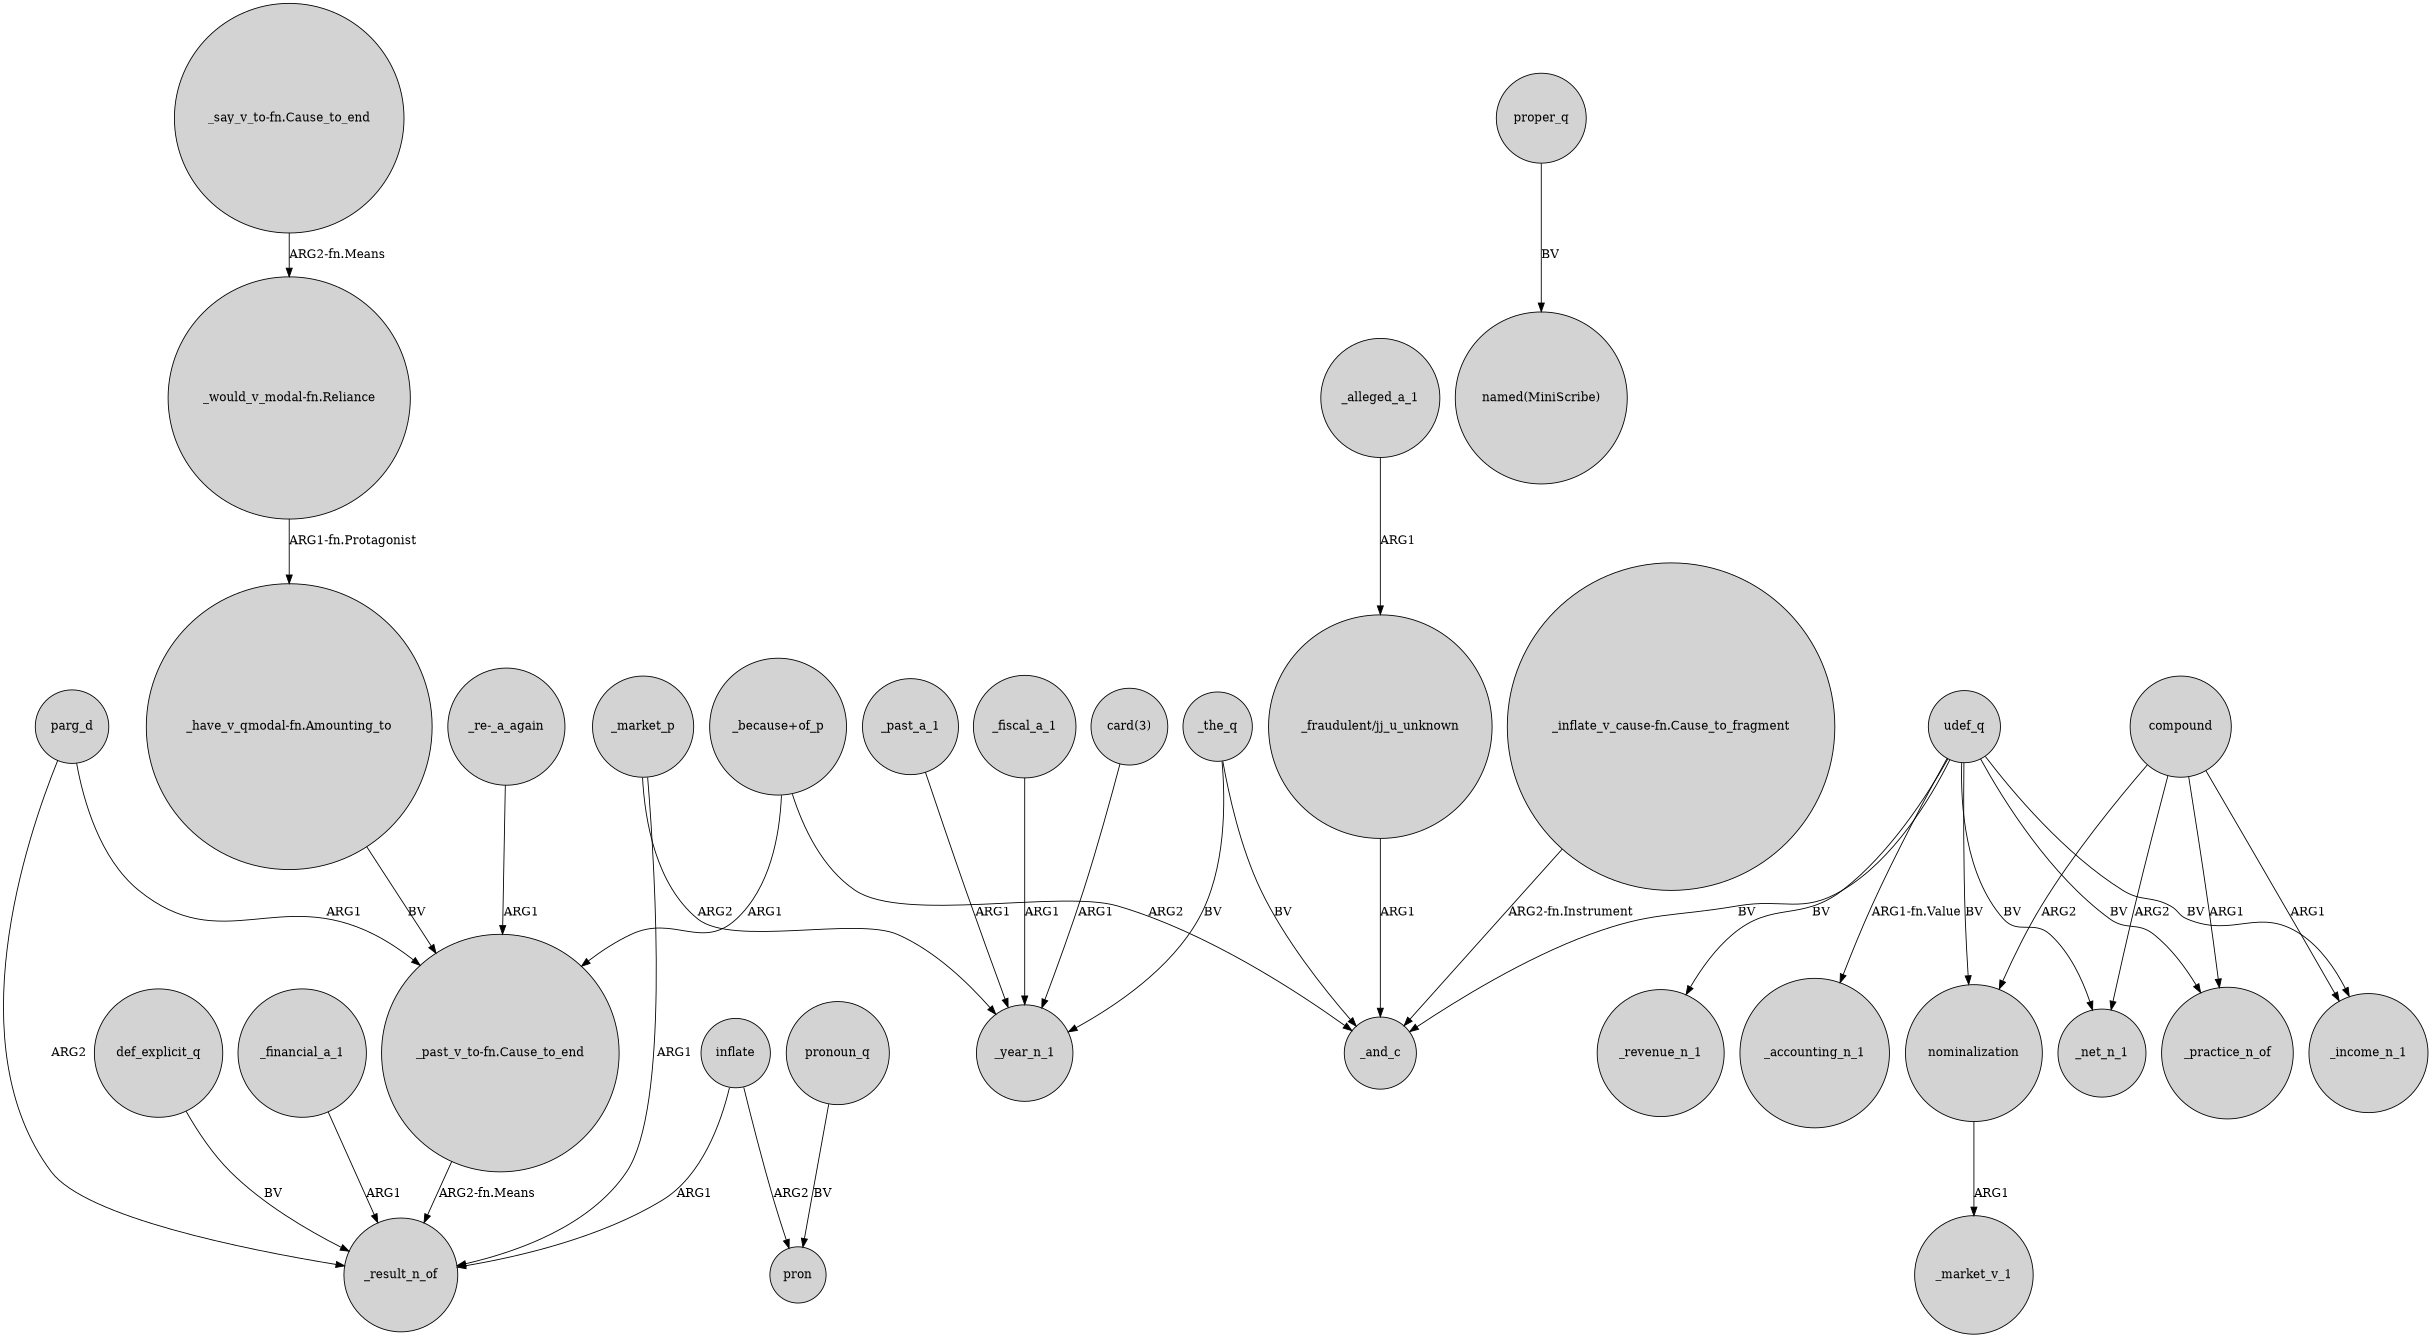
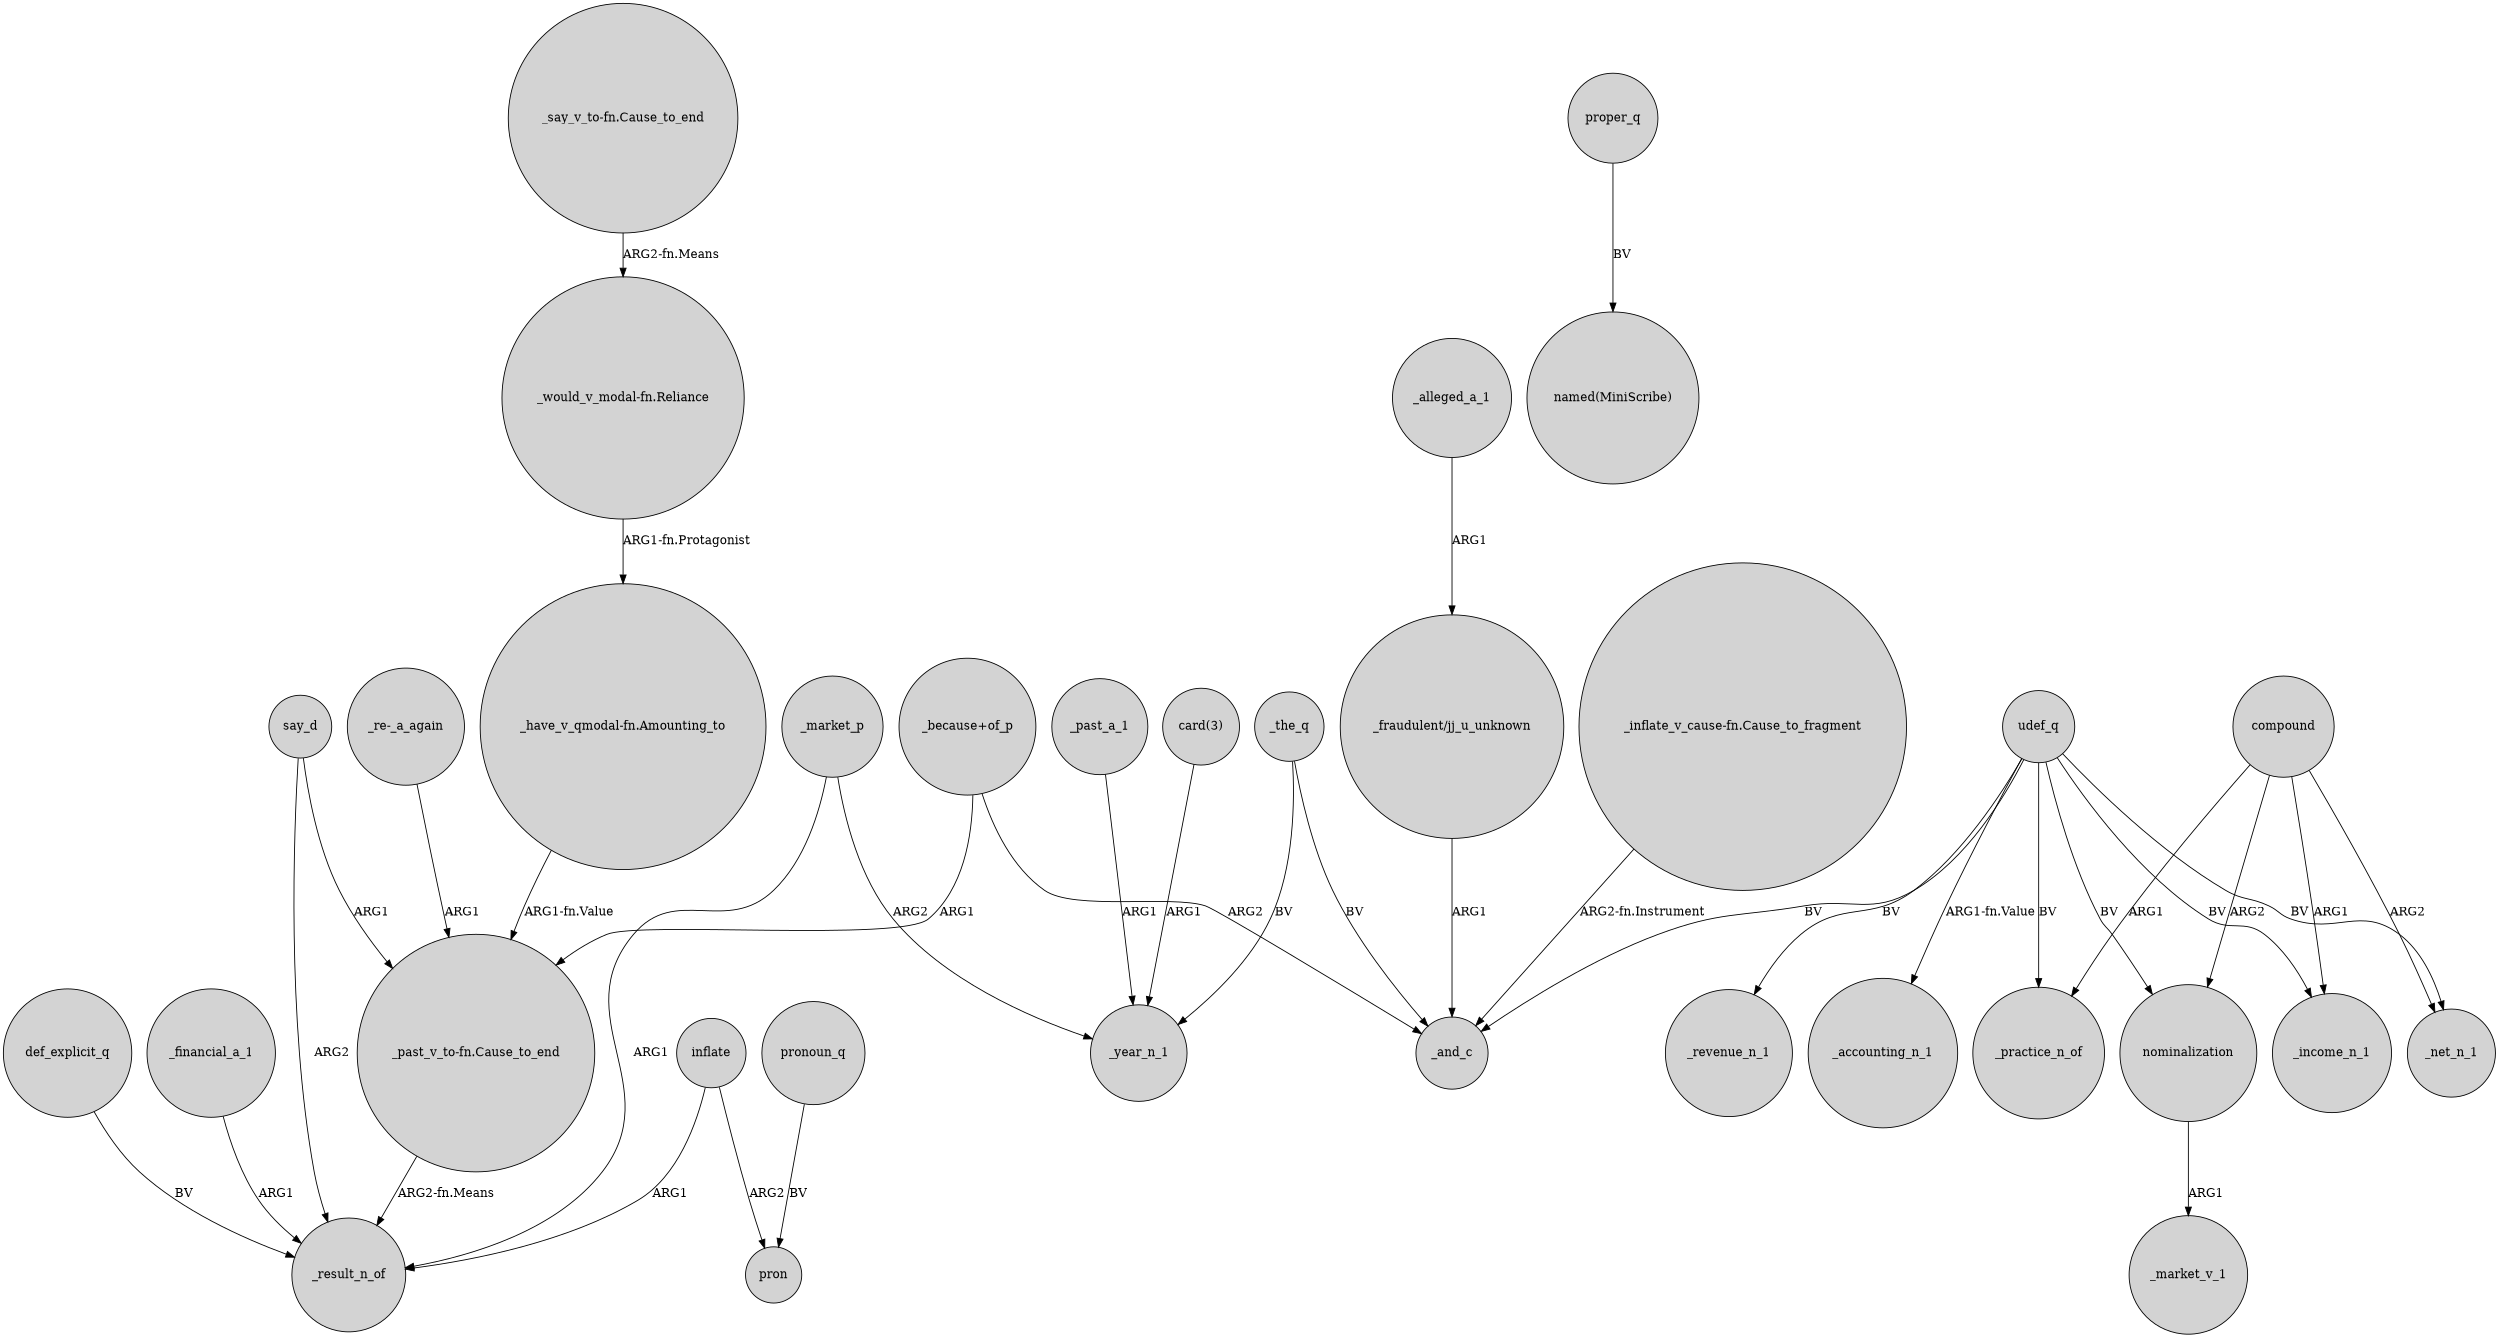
(72, 727) -> (300, 727)
(1025, 727) -> none
(417, 912) -> (569, 912)
